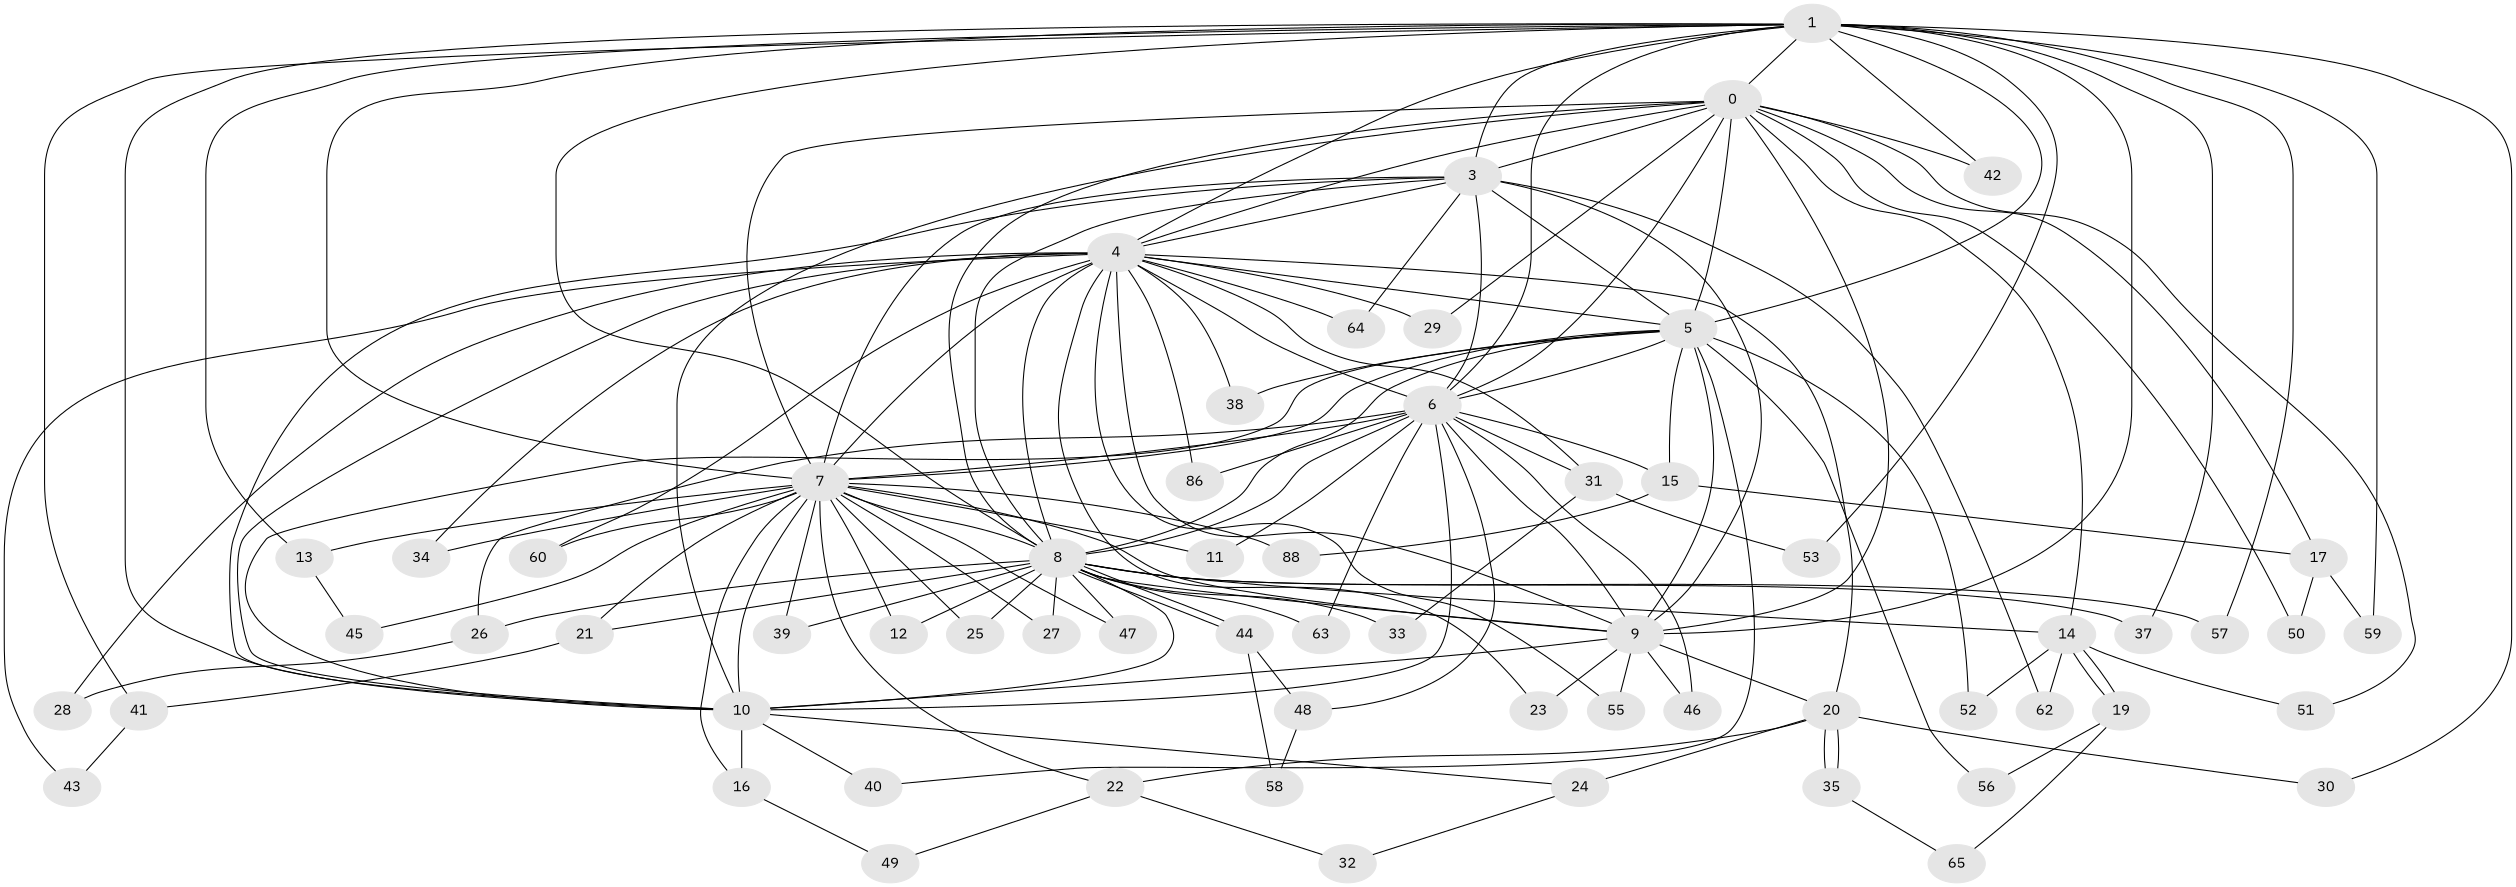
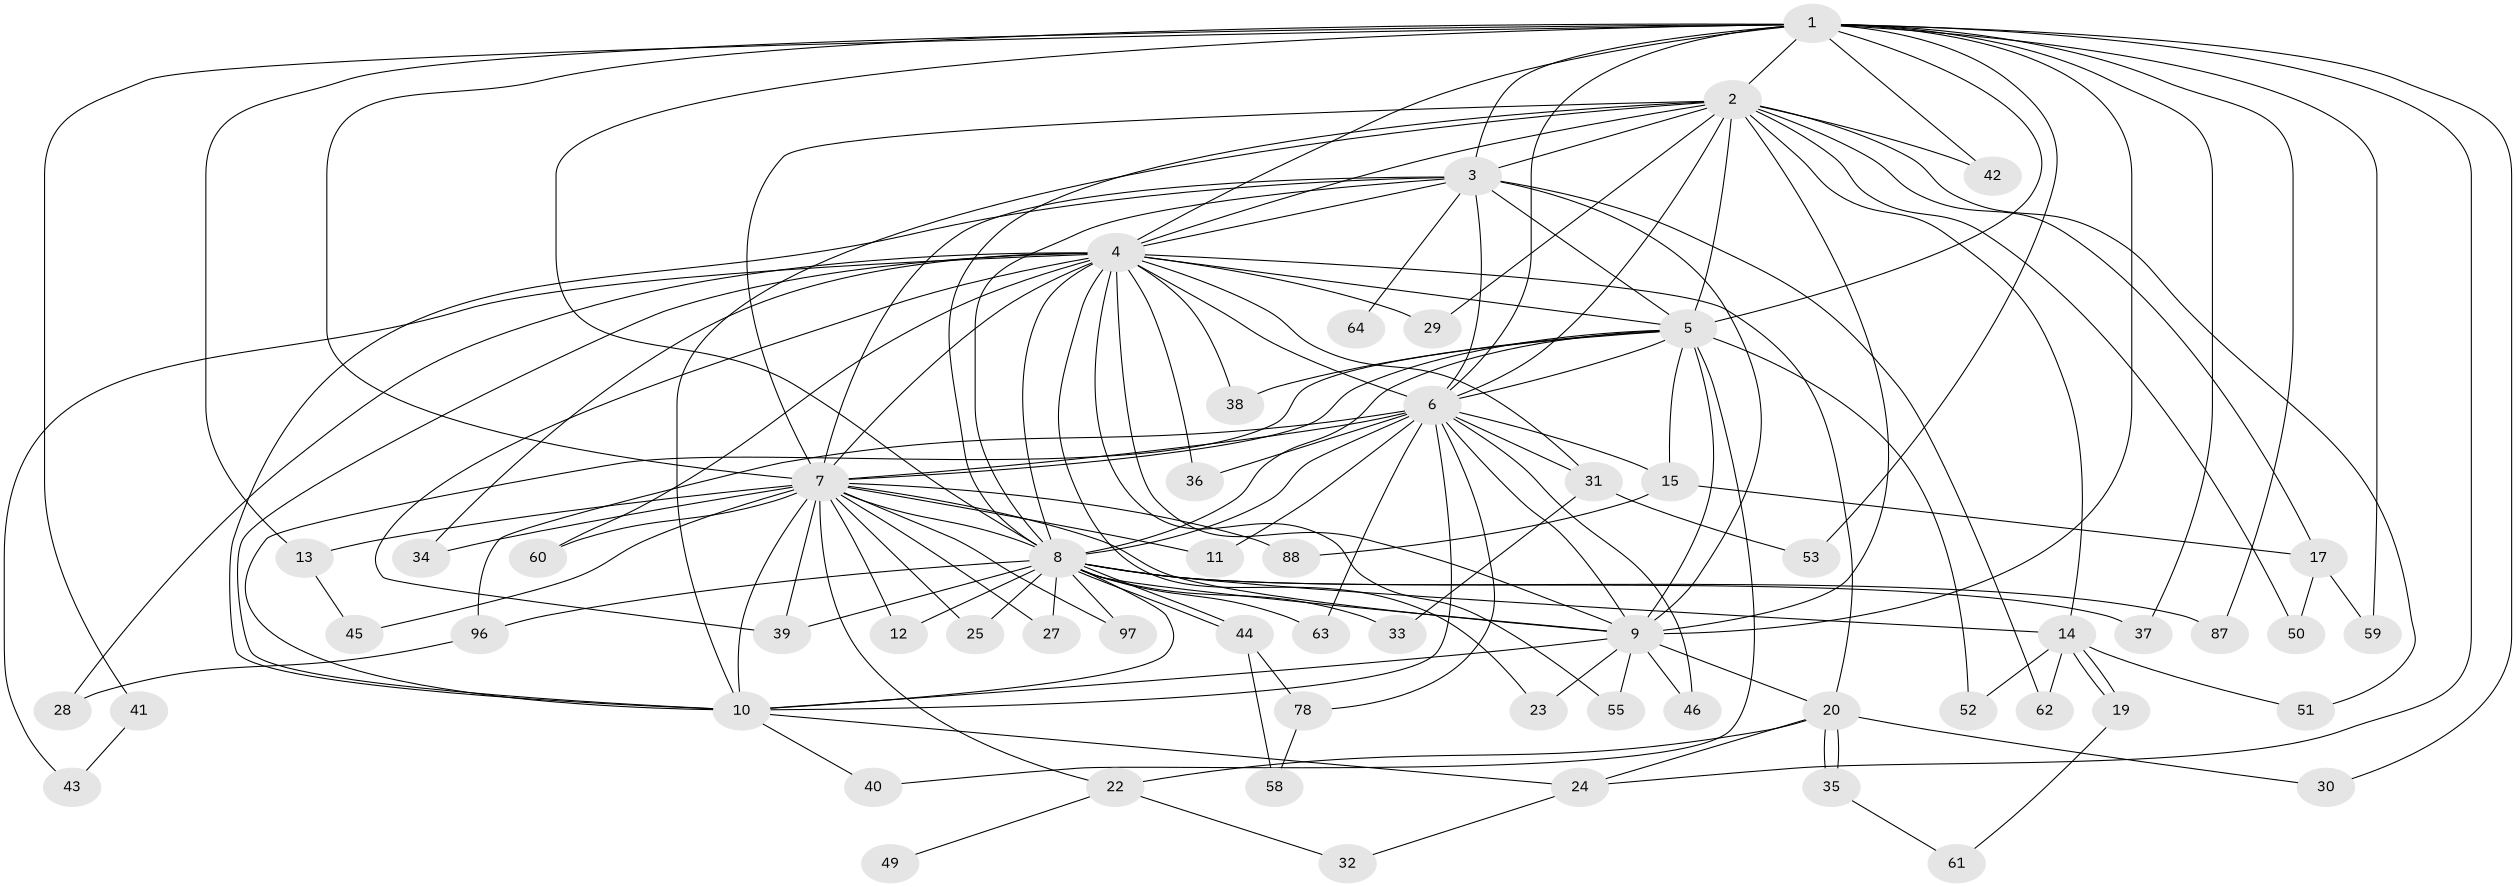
(485, 48) -> (2471, 525)
(1733, 100) -> (1733, 100)
(1238, 286) -> (499, 452)
(1195, 482) -> (1195, 482)
(480, 635) -> (480, 635)
(585, 635) -> none
(1128, 635) -> (1128, 635)
(2220, 635) -> (2220, 635)
(1303, 711) -> (1303, 711)
(742, 787) -> none
(1986, 787) -> none
(1957, 864) -> (1957, 864)
